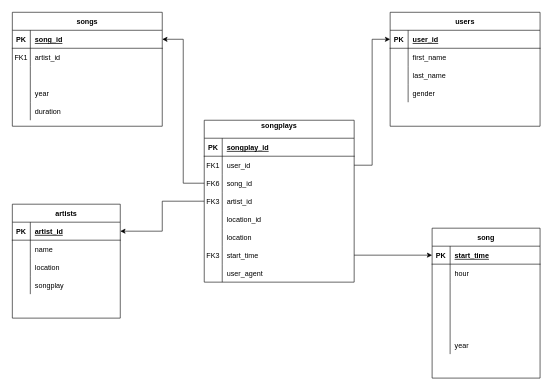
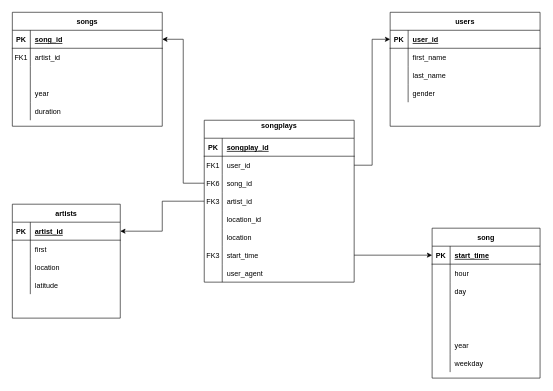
(43, 250) -> (44, 250)
(50, 286) -> (49, 286)
none -> (495, 291)
none -> (495, 363)
